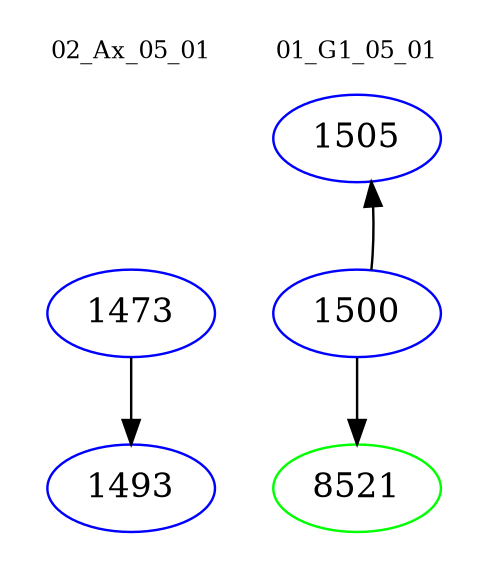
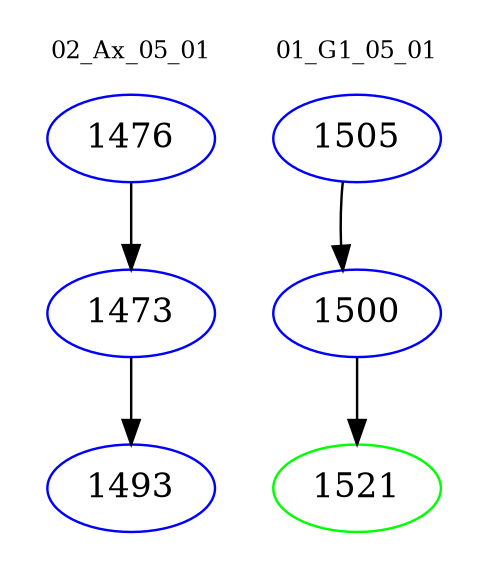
none -> (131, 138)
(373, 239) -> (341, 214)
(357, 488) -> (357, 488)
